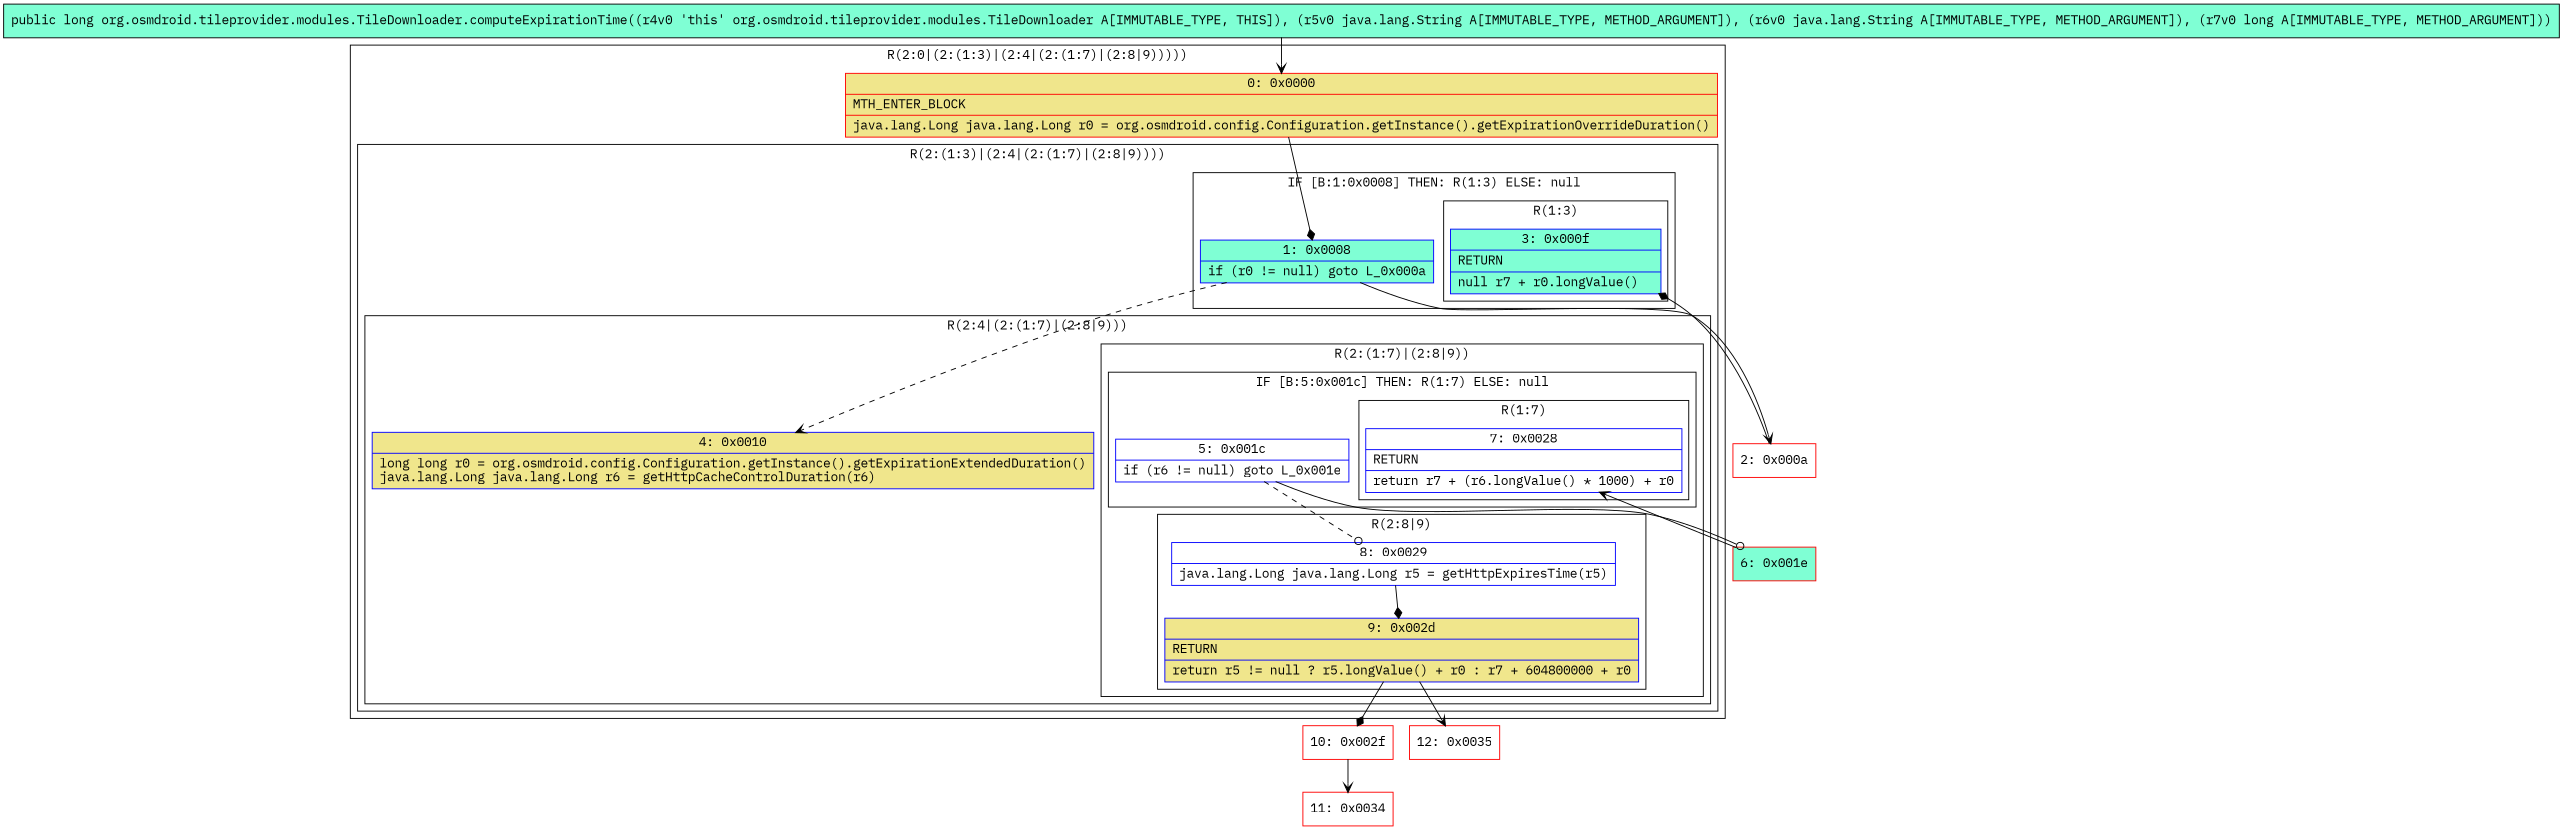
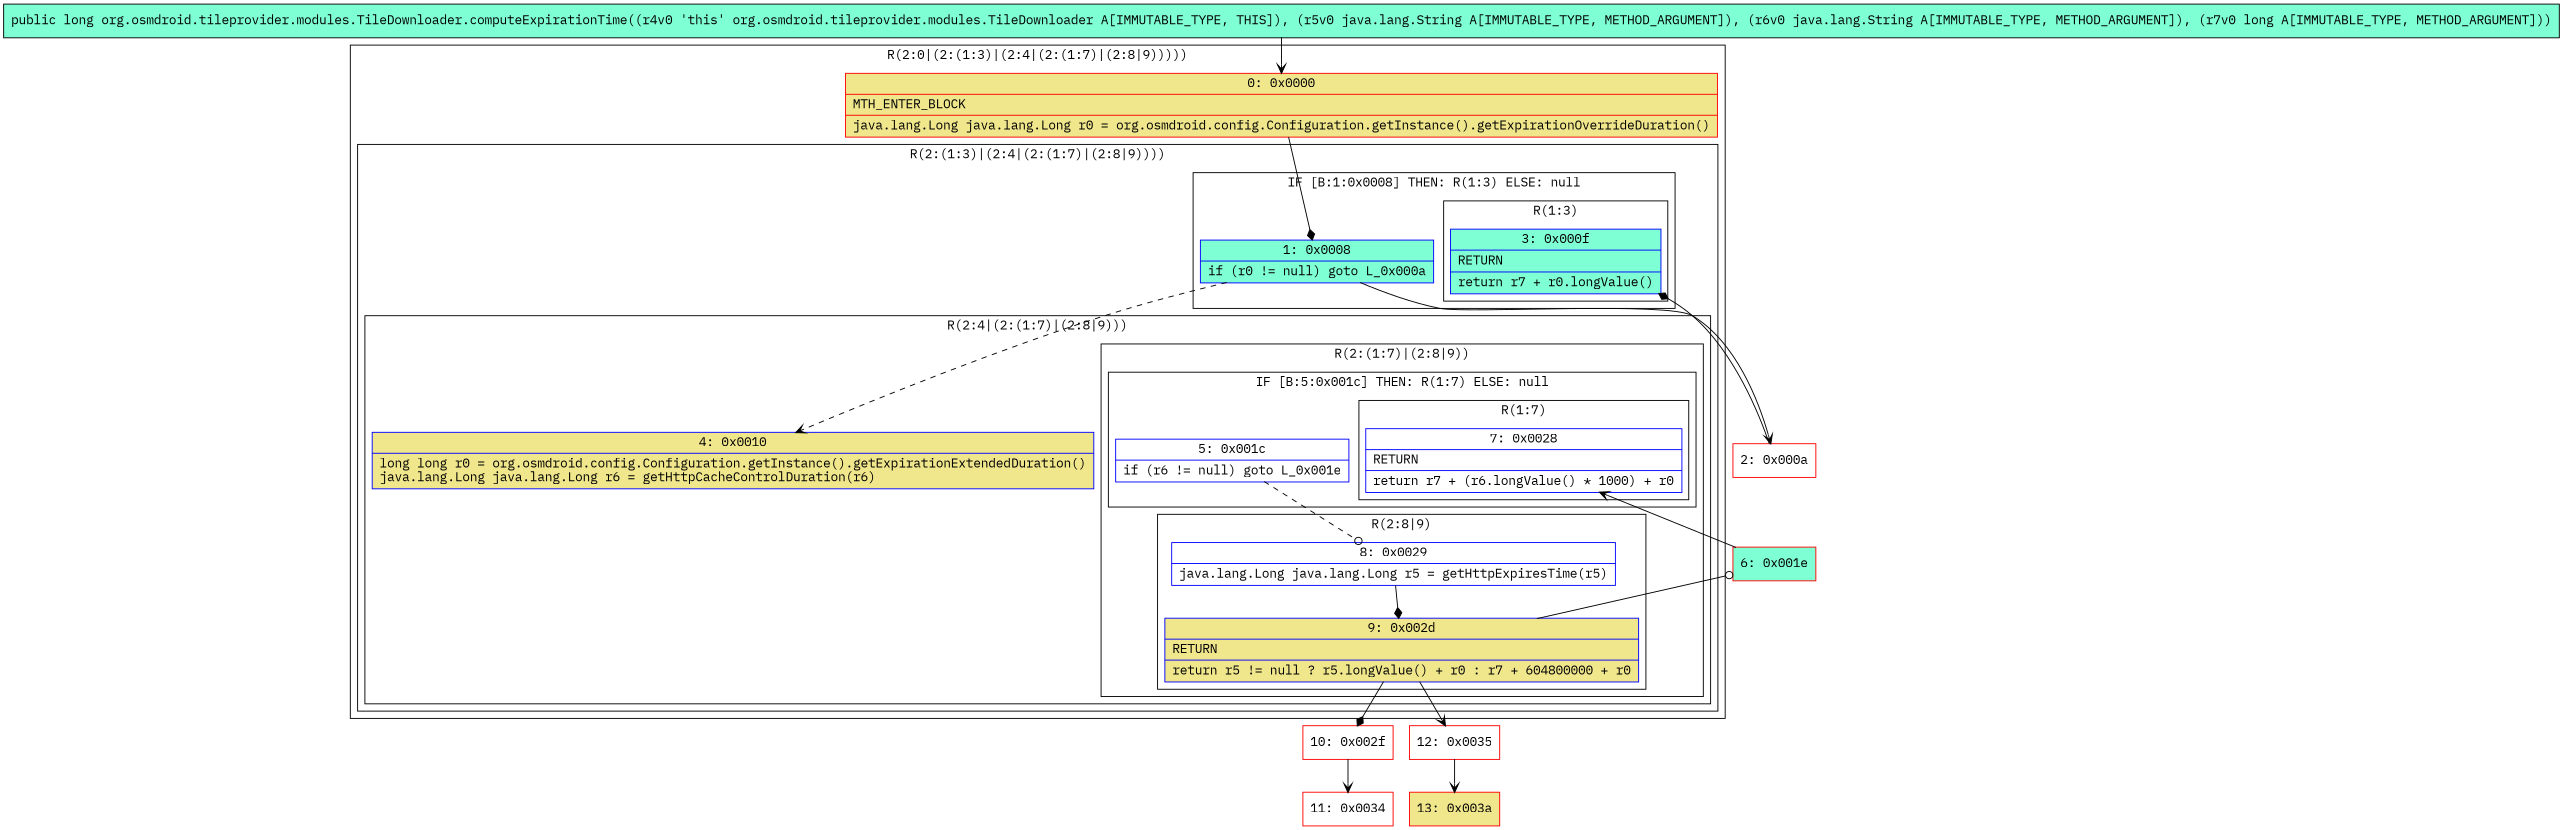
(1548, 282) -> (1556, 282)
(1507, 510) -> (1631, 597)
none -> (1455, 809)
